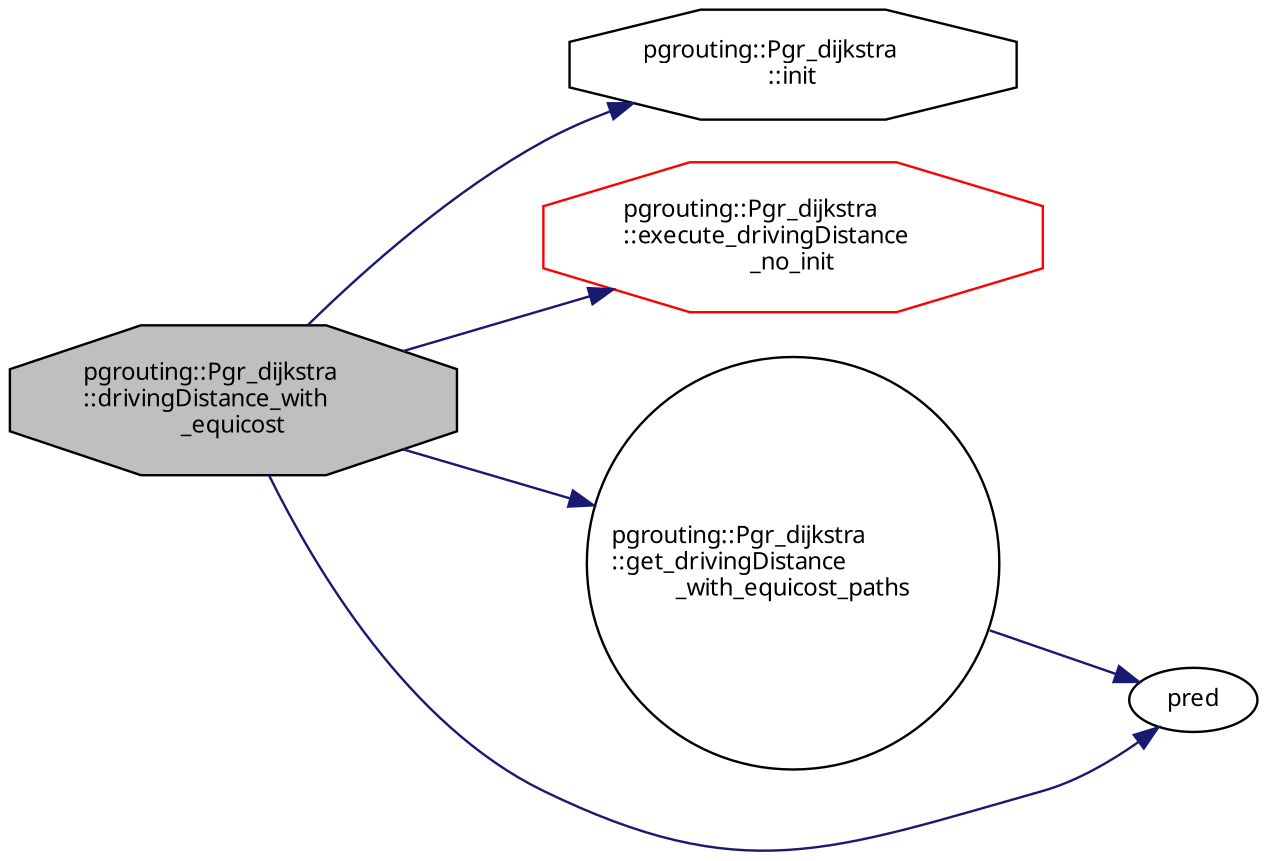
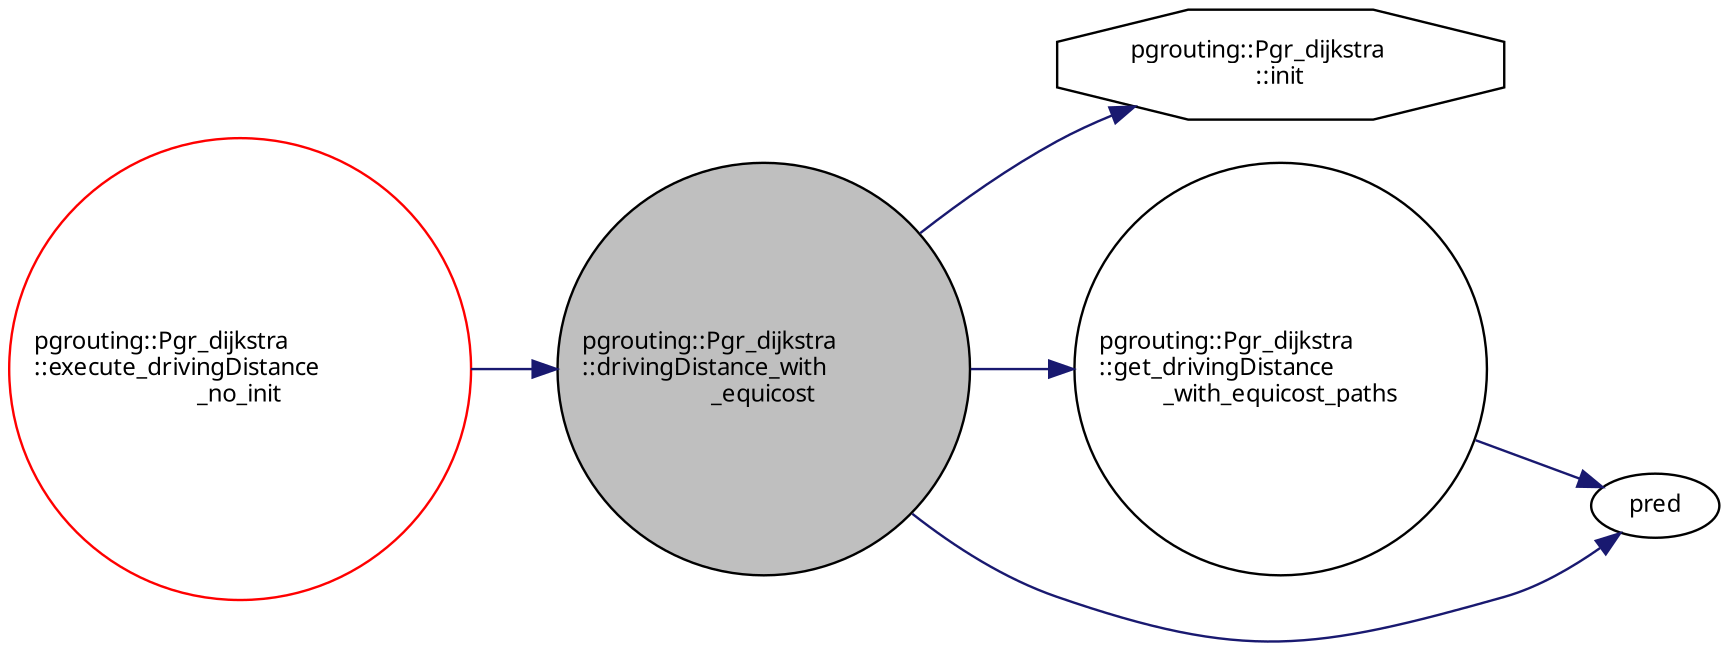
(793, 237) -> (240, 369)
(497, 324) -> (501, 369)
(233, 400) -> (764, 369)
